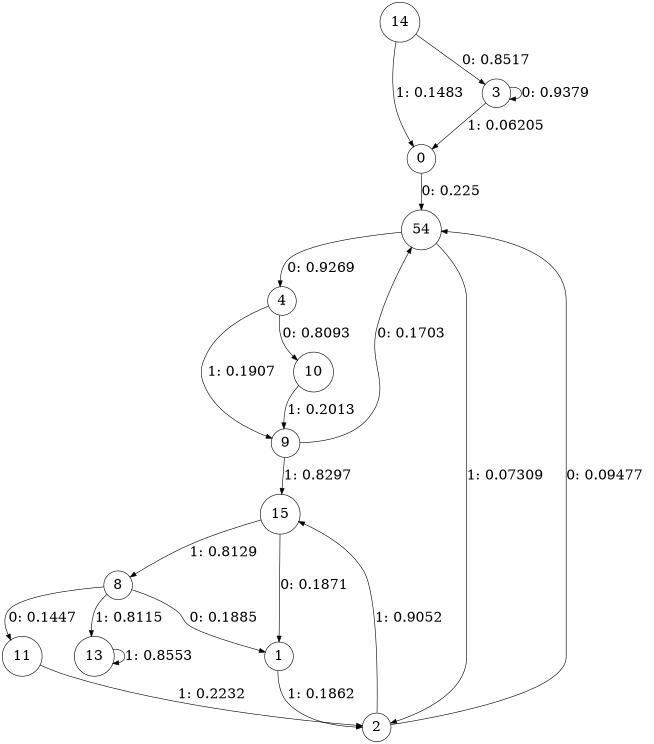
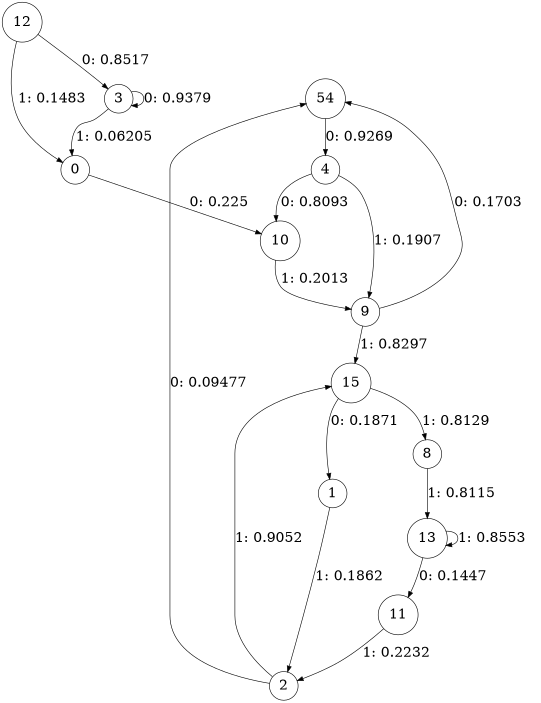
(400, 22) -> (22, 22)
(421, 188) -> (176, 205)
(467, 496) -> none
(42, 596) -> (418, 575)
(192, 627) -> none
